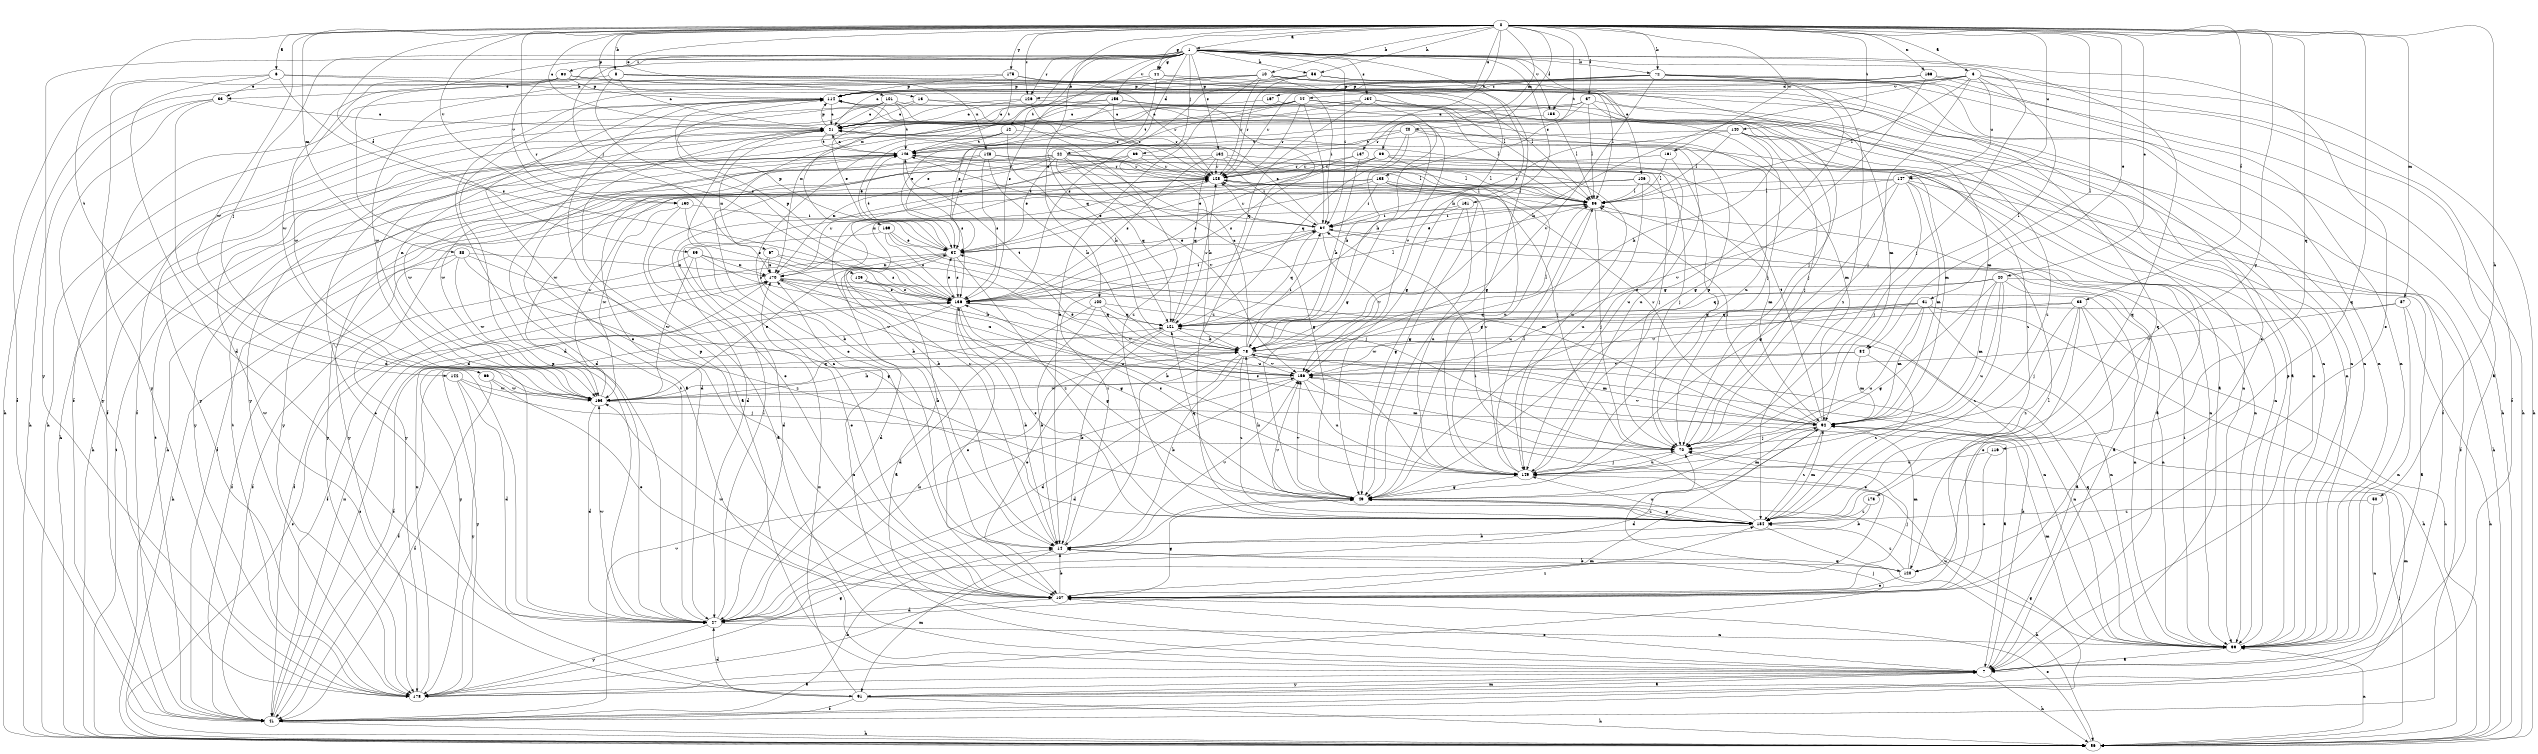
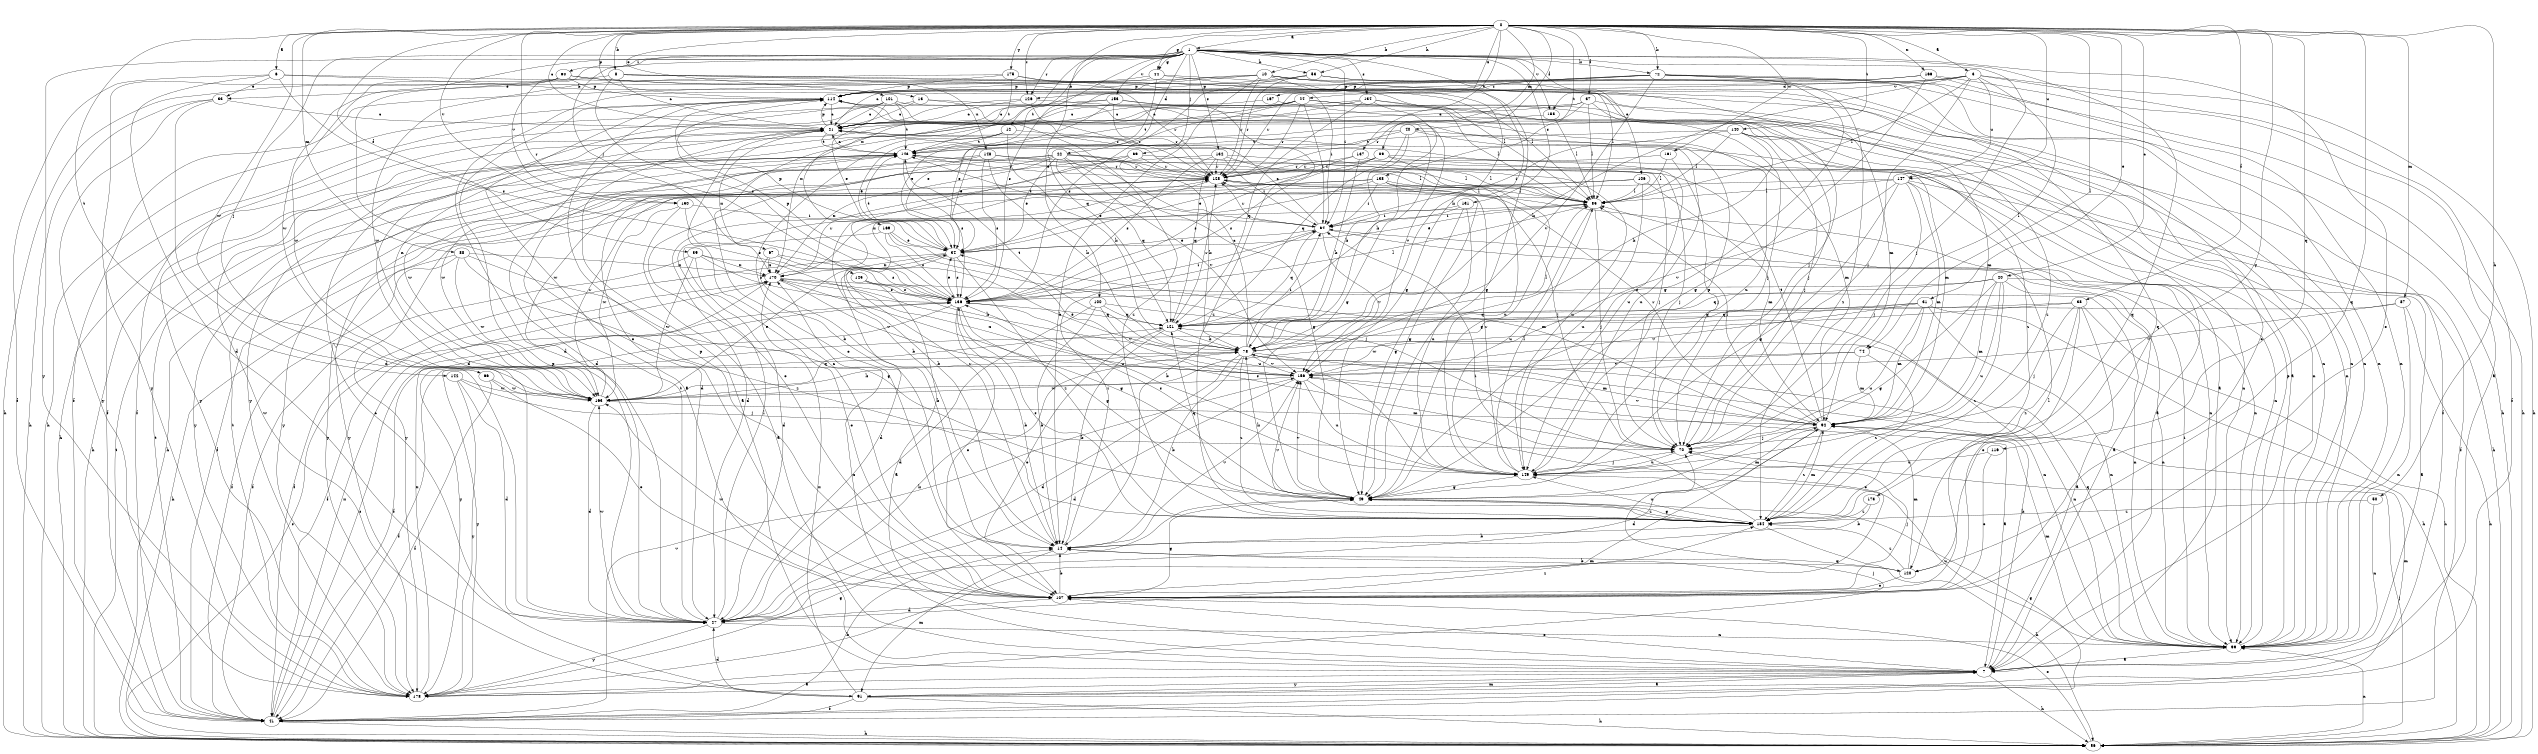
(1862, 352) -> (1862, 352)
